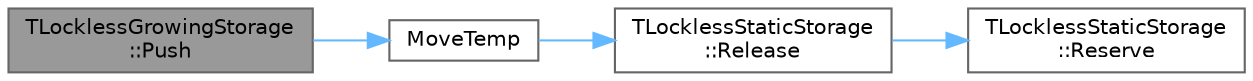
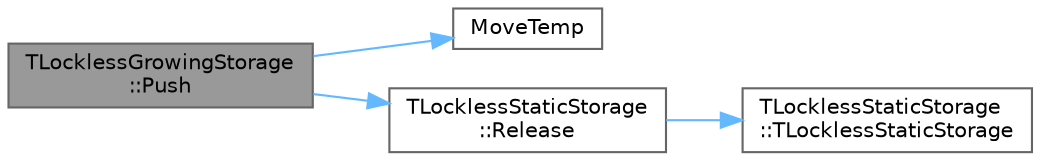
(566, 40) -> (341, 97)
(1106, 40) -> (887, 120)
